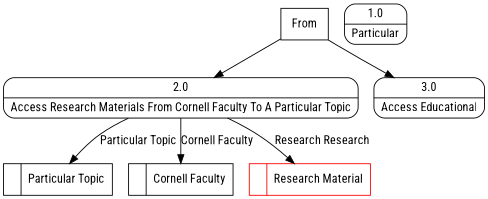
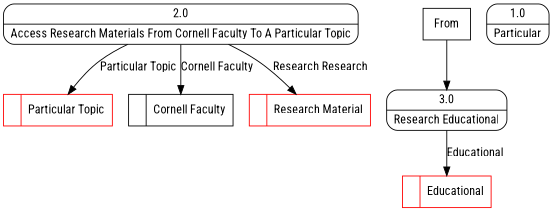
(251, 56) -> none
(429, 108) -> (447, 120)
(58, 180) -> (58, 110)
none -> (447, 192)
